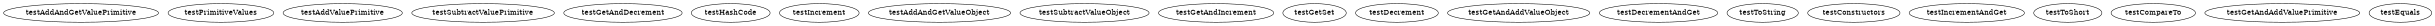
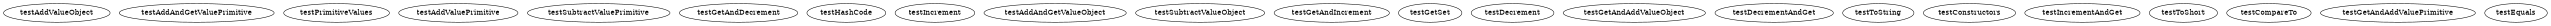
none -> (57, 13)
